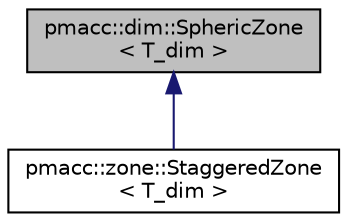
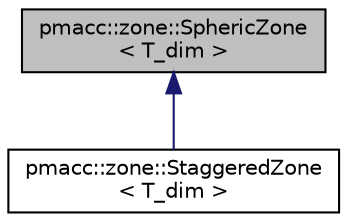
(174, 41) -> (174, 41)
